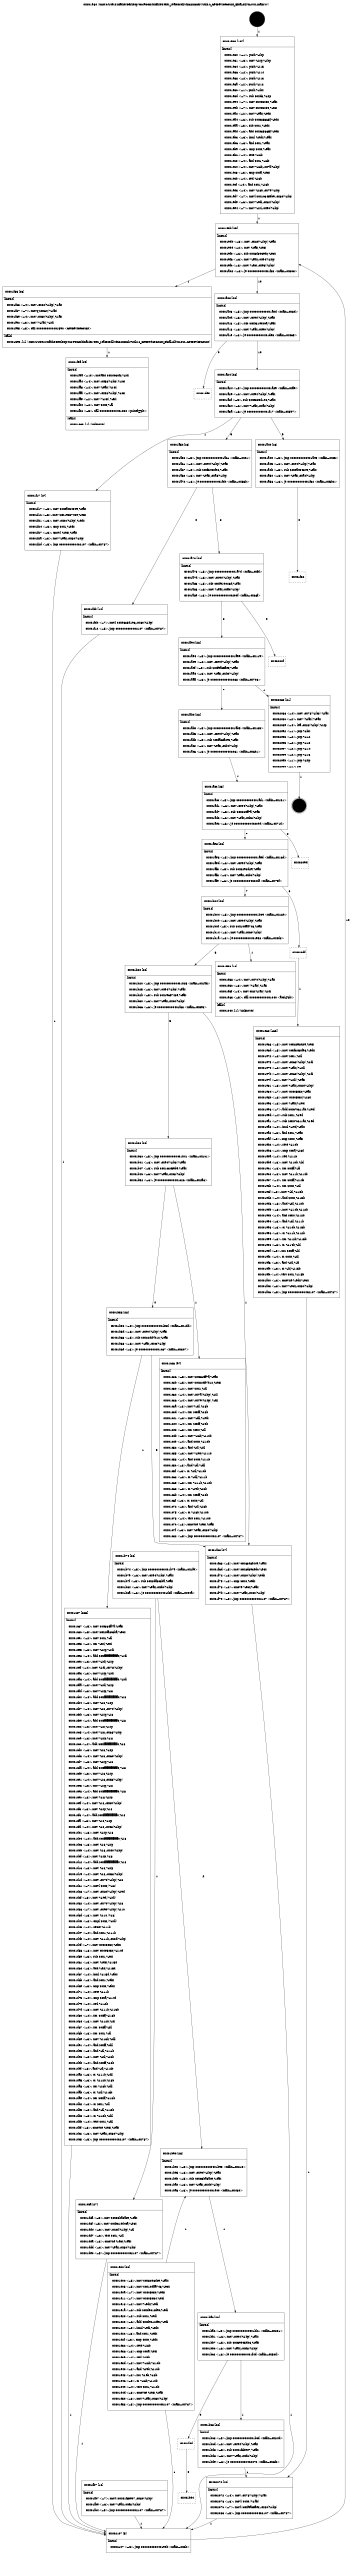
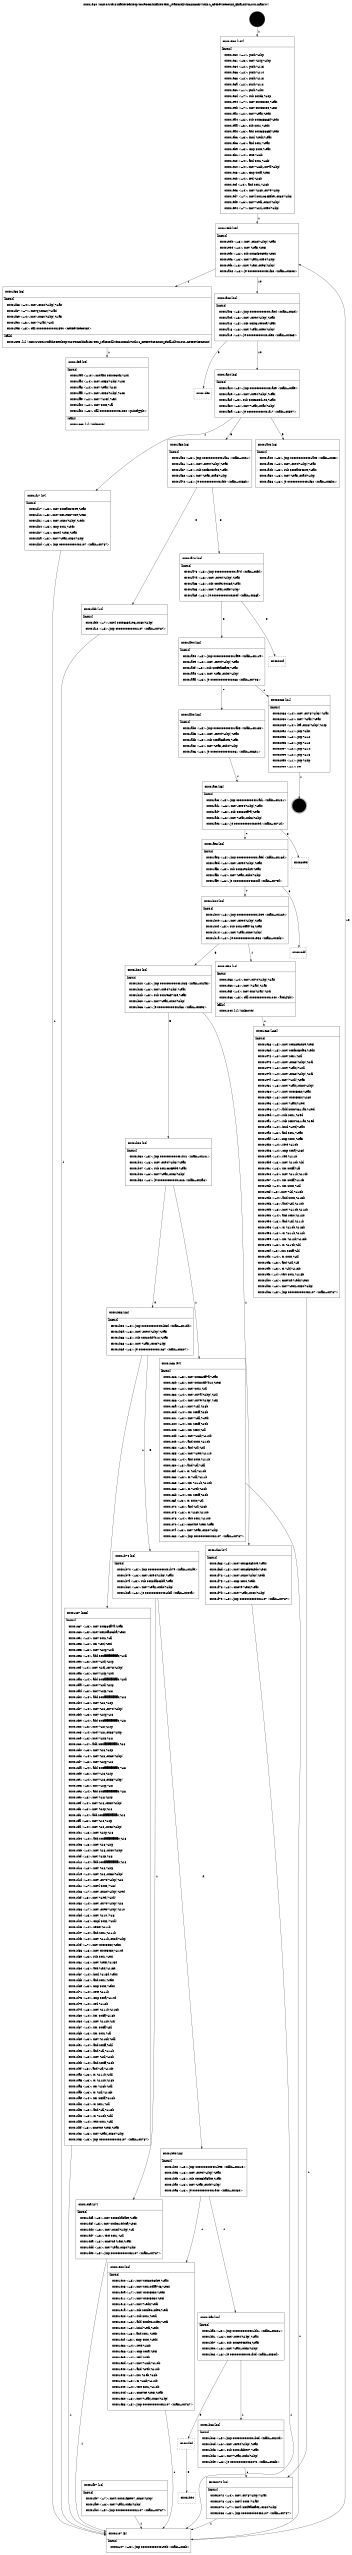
(297, 577) -> none
(298, 991) -> (263, 1020)
(152, 1473) -> (145, 1452)
none -> (298, 2046)
(174, 2230) -> (195, 2229)
